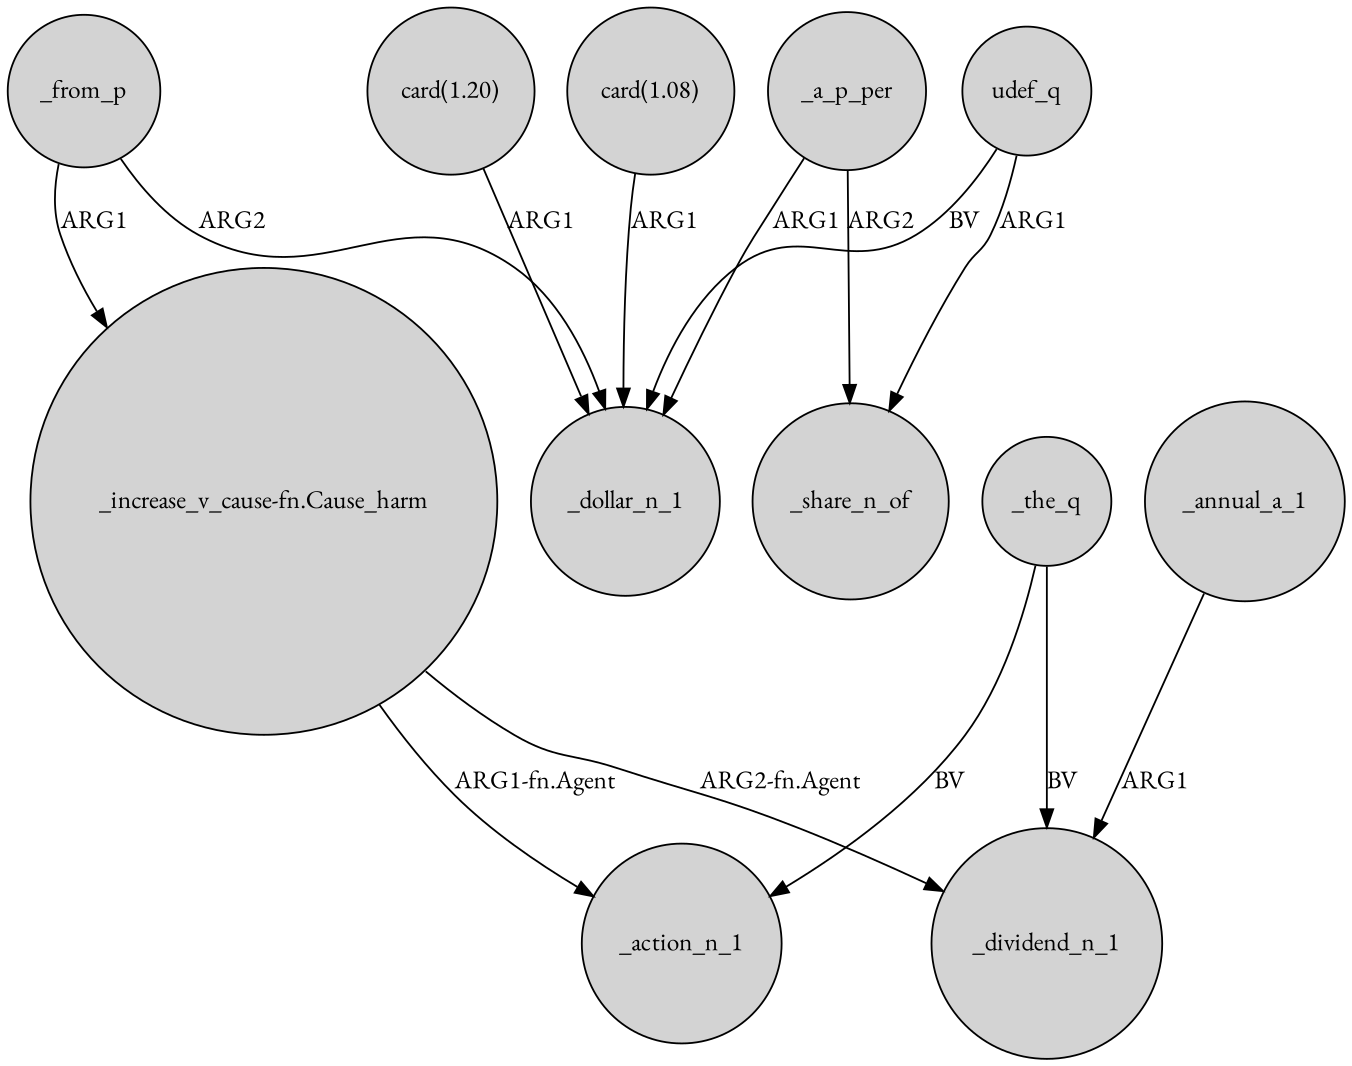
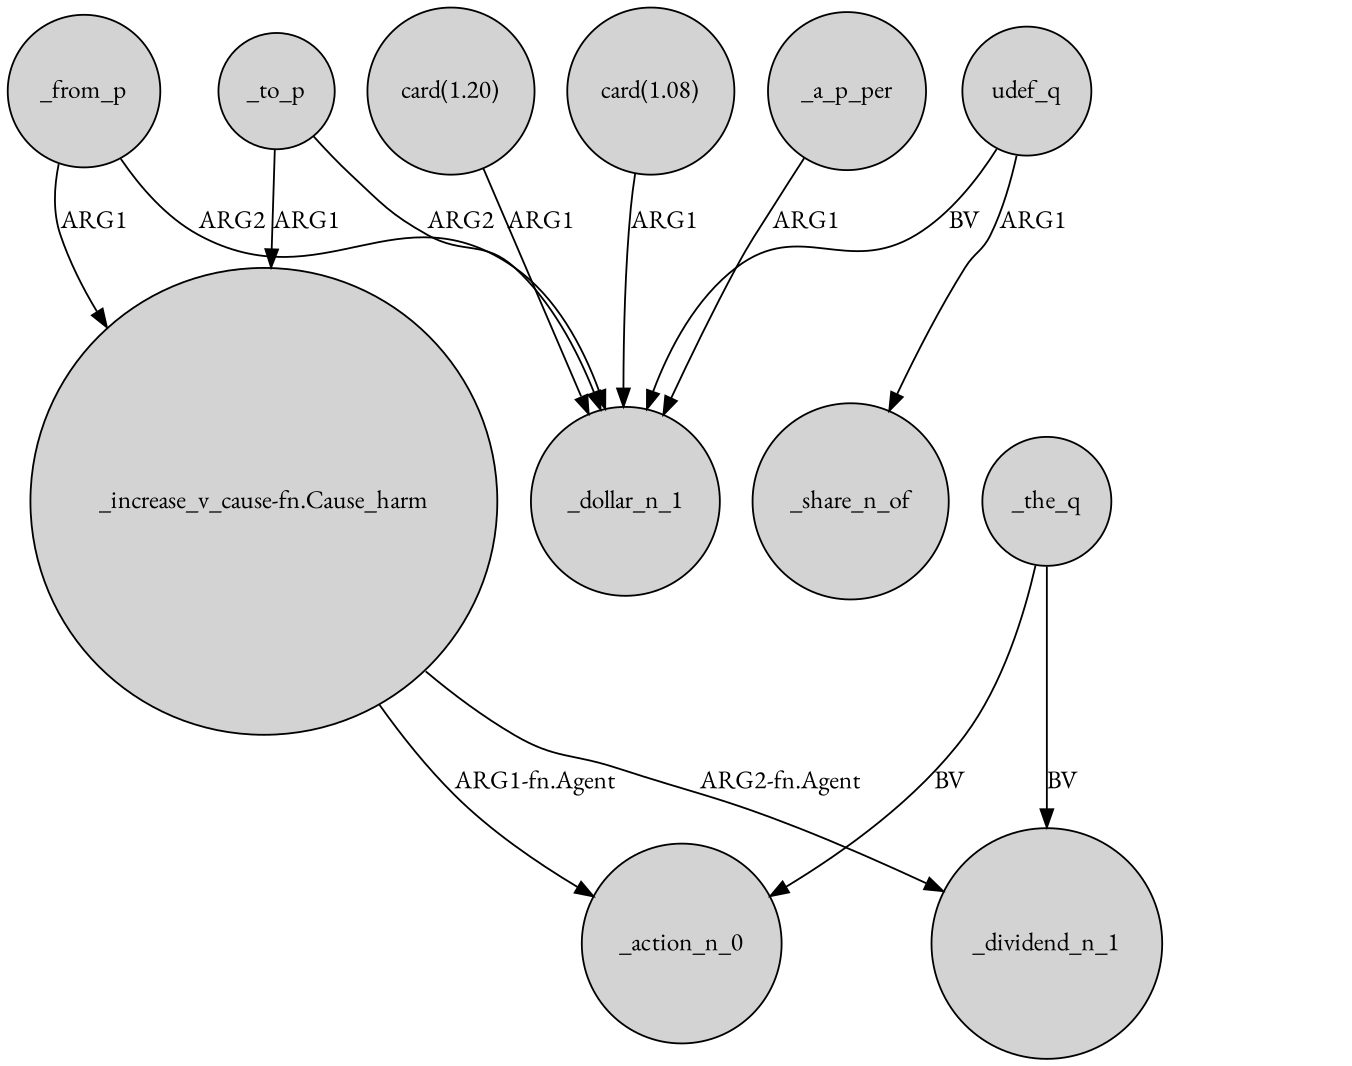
none -> (277, 91)
(849, 277) -> none
(1245, 501) -> none
(682, 944) -> (682, 944)
